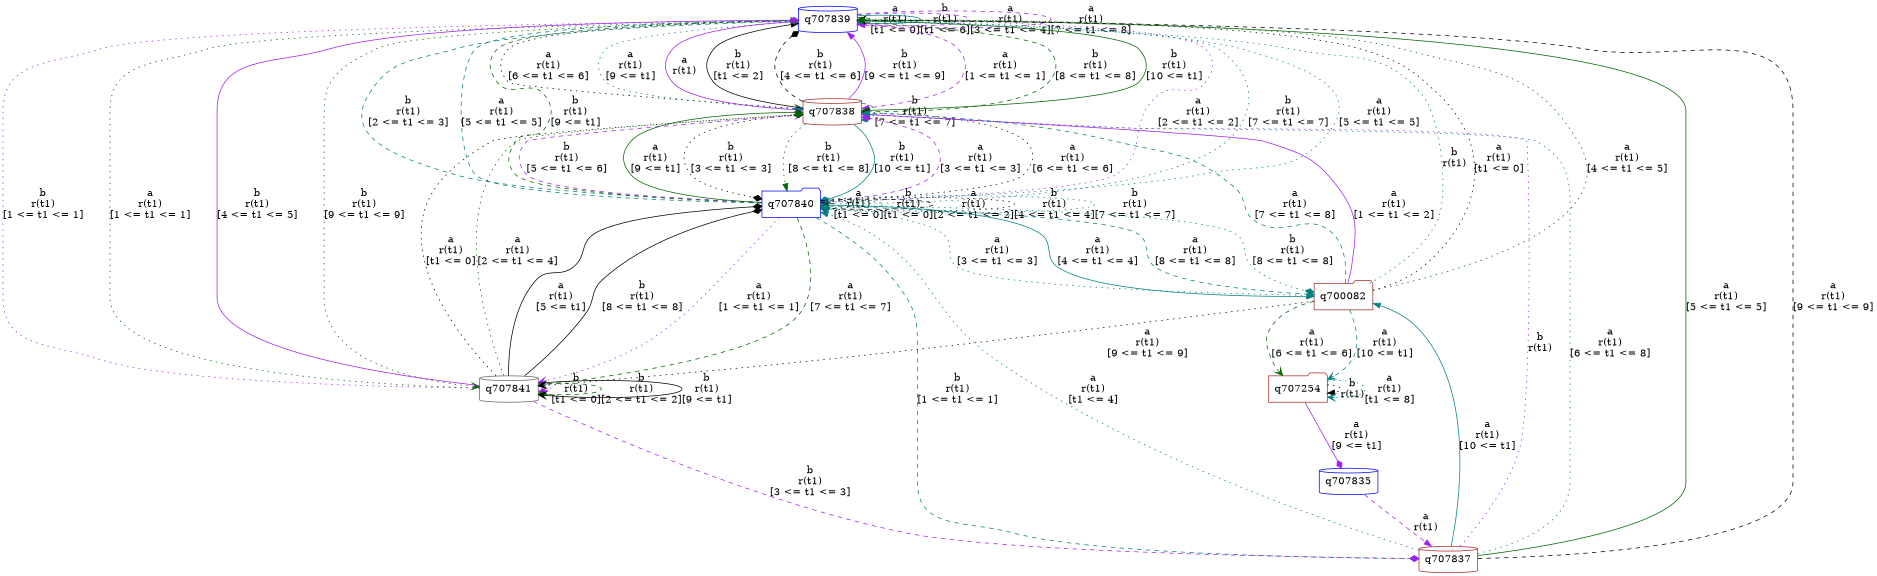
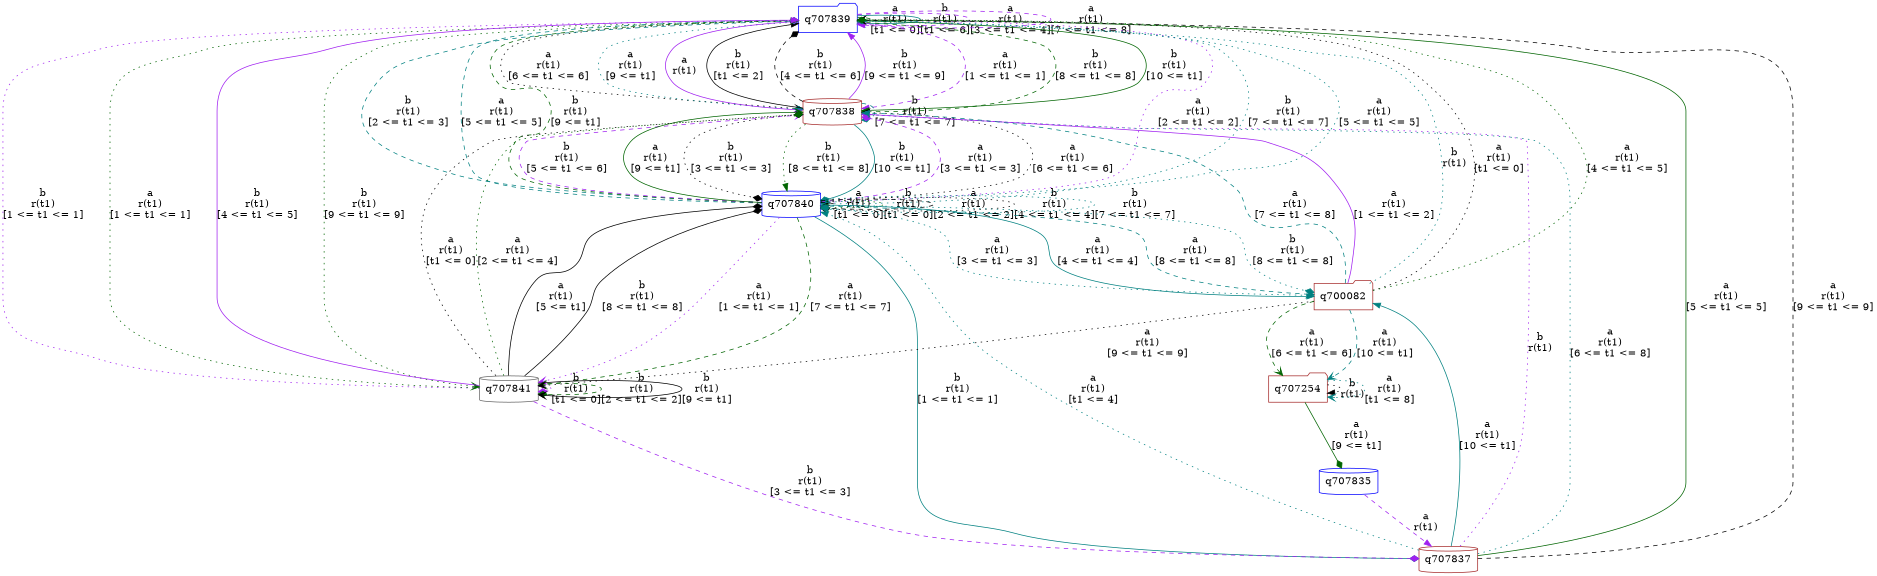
(828, 19) -> (828, 19)
(791, 204) -> (791, 204)
(1321, 431) -> (1321, 431)
(998, 530) -> (997, 529)
